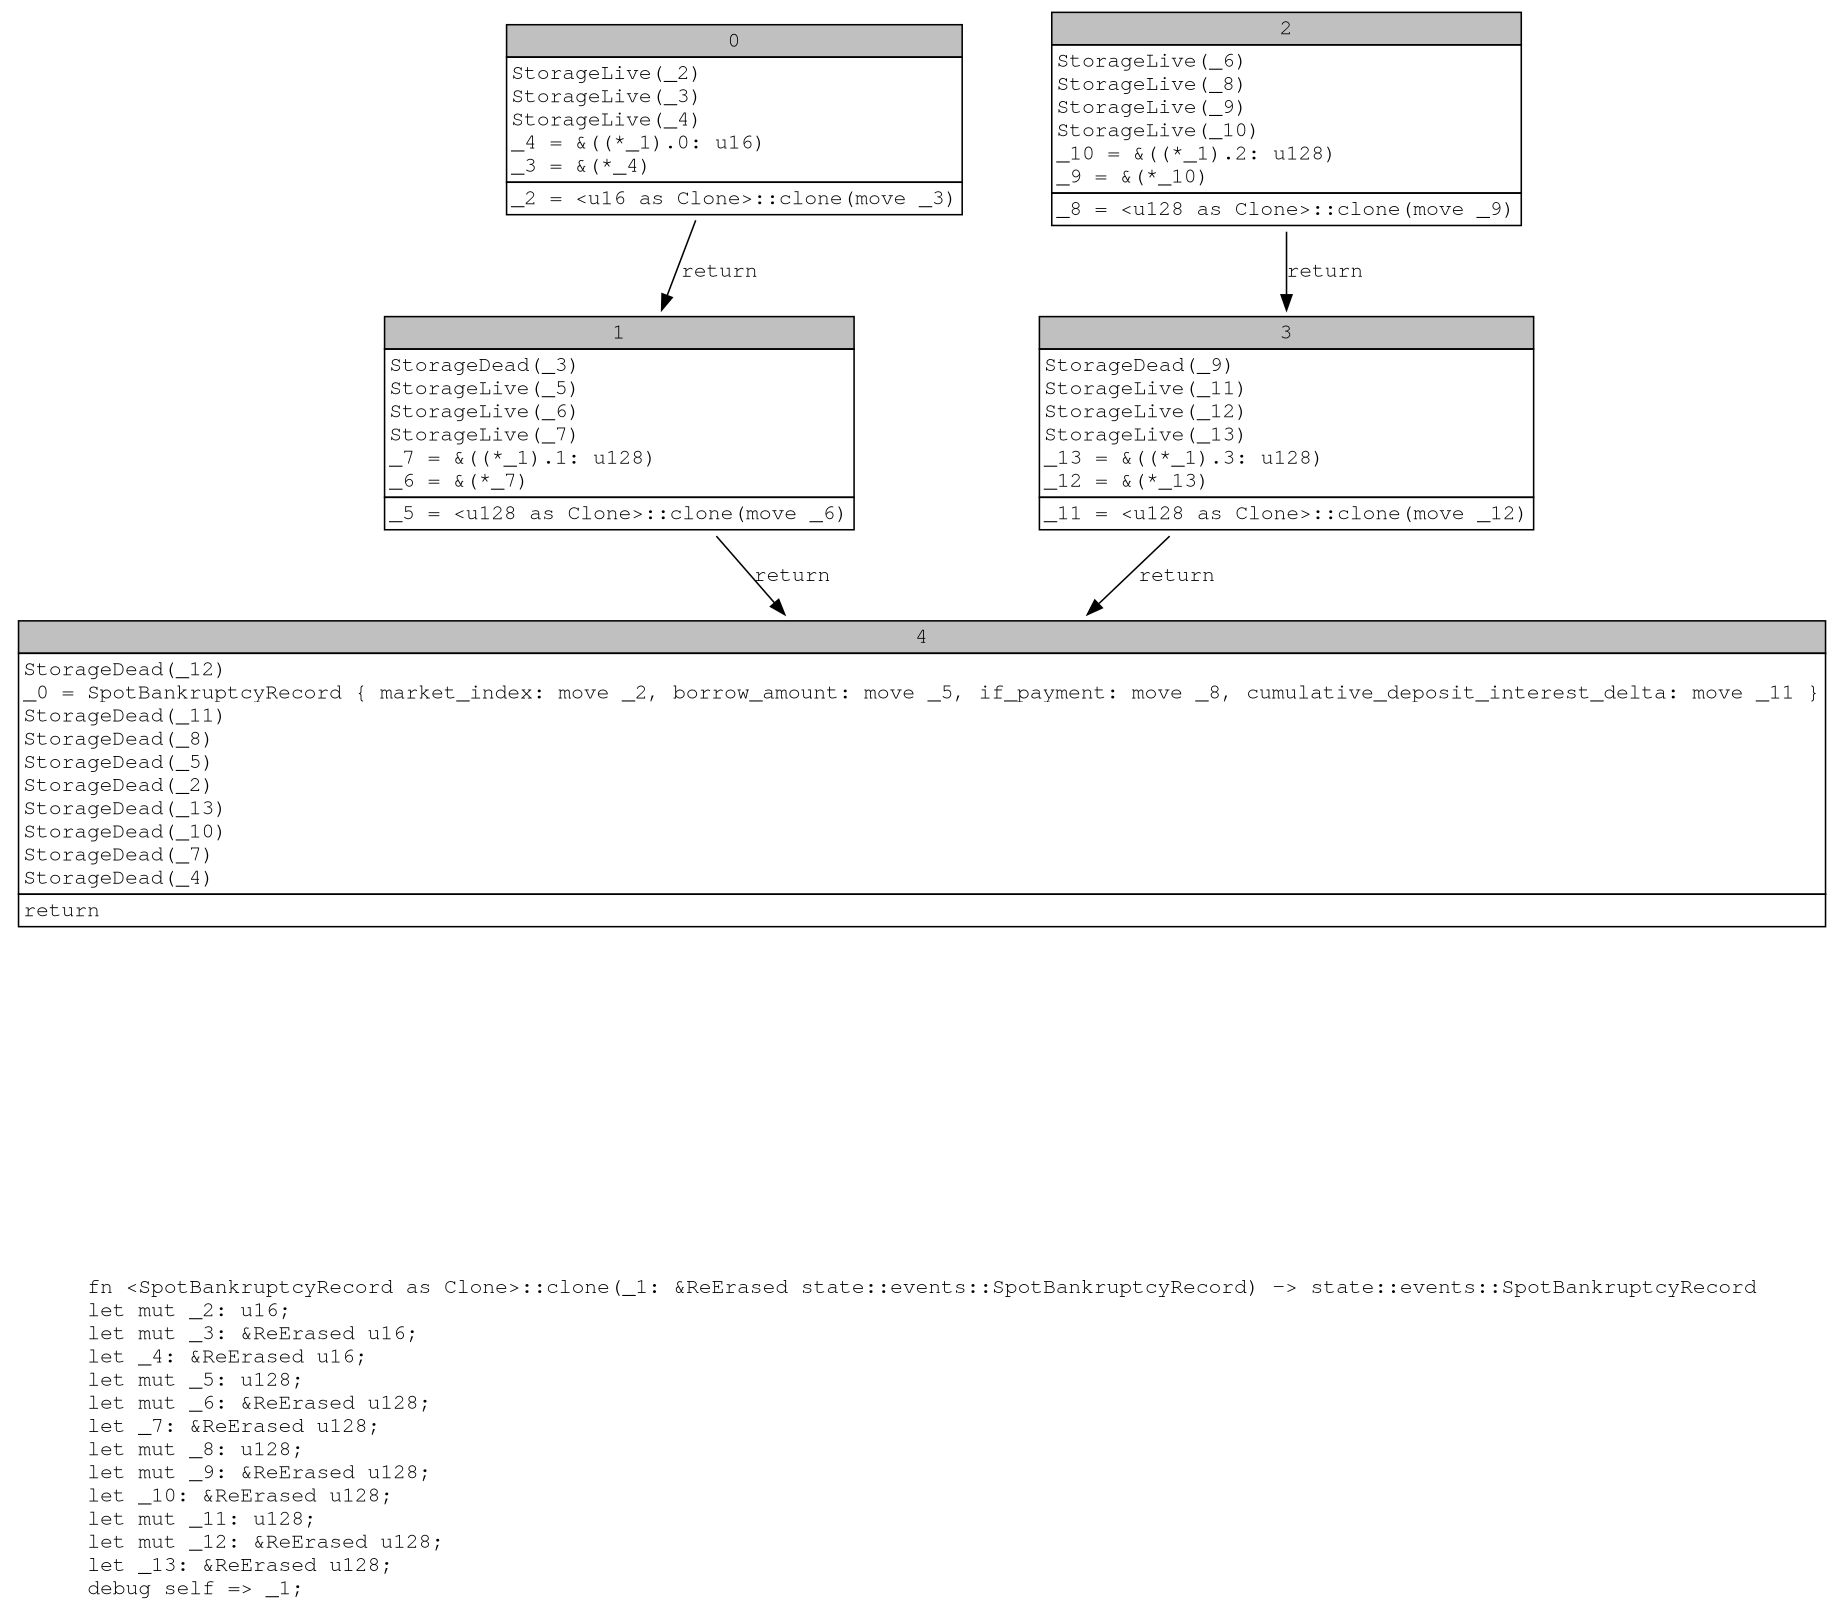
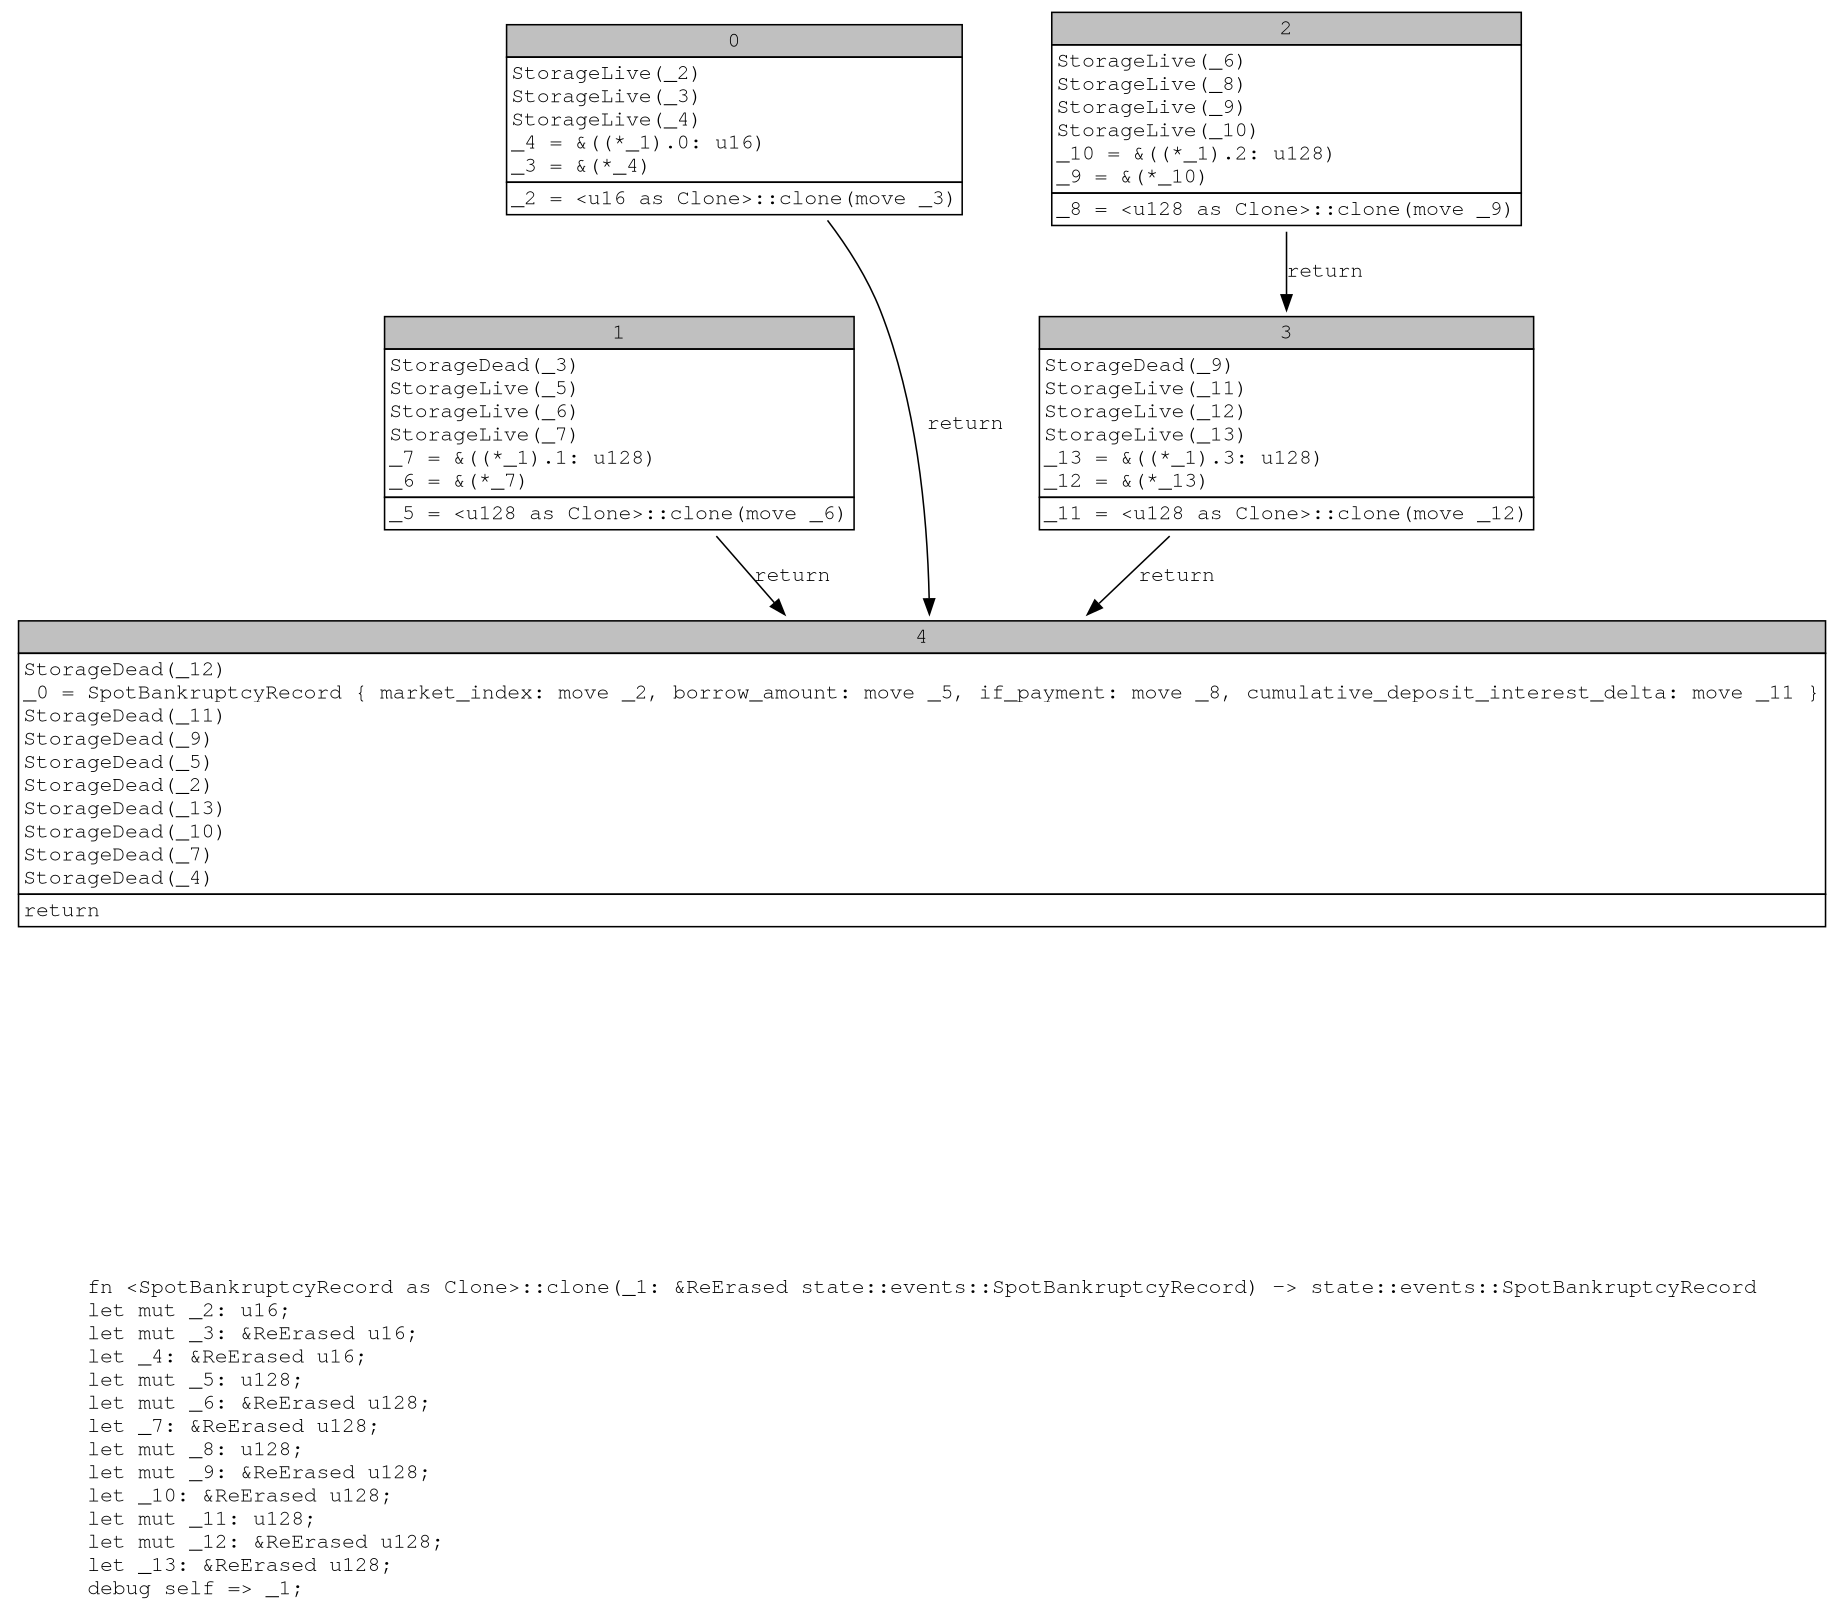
(681, 258) -> (907, 401)
(119, 738) -> (119, 738)
